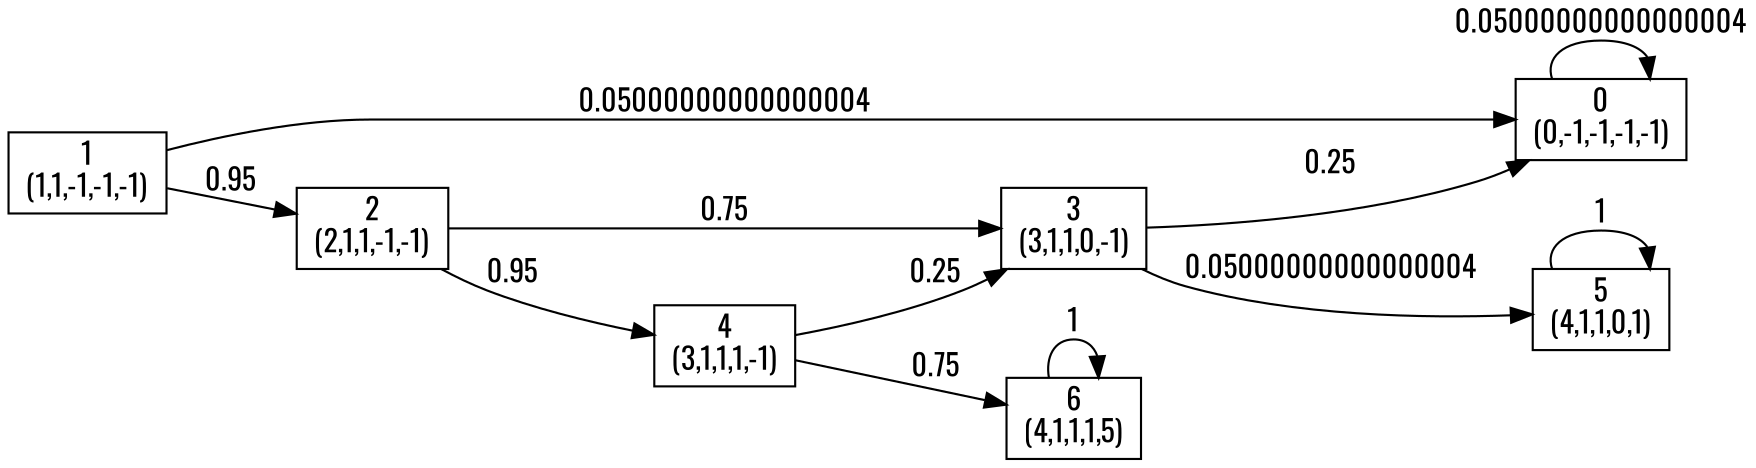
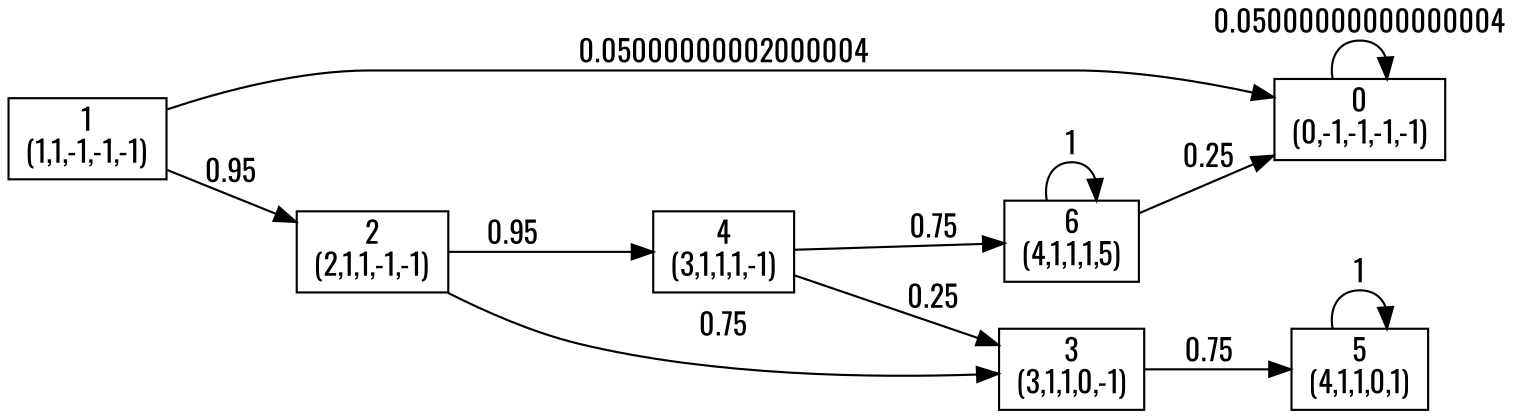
(725, 104) -> (724, 54)
(1331, 212) -> (1196, 189)
(1331, 270) -> (1209, 353)
